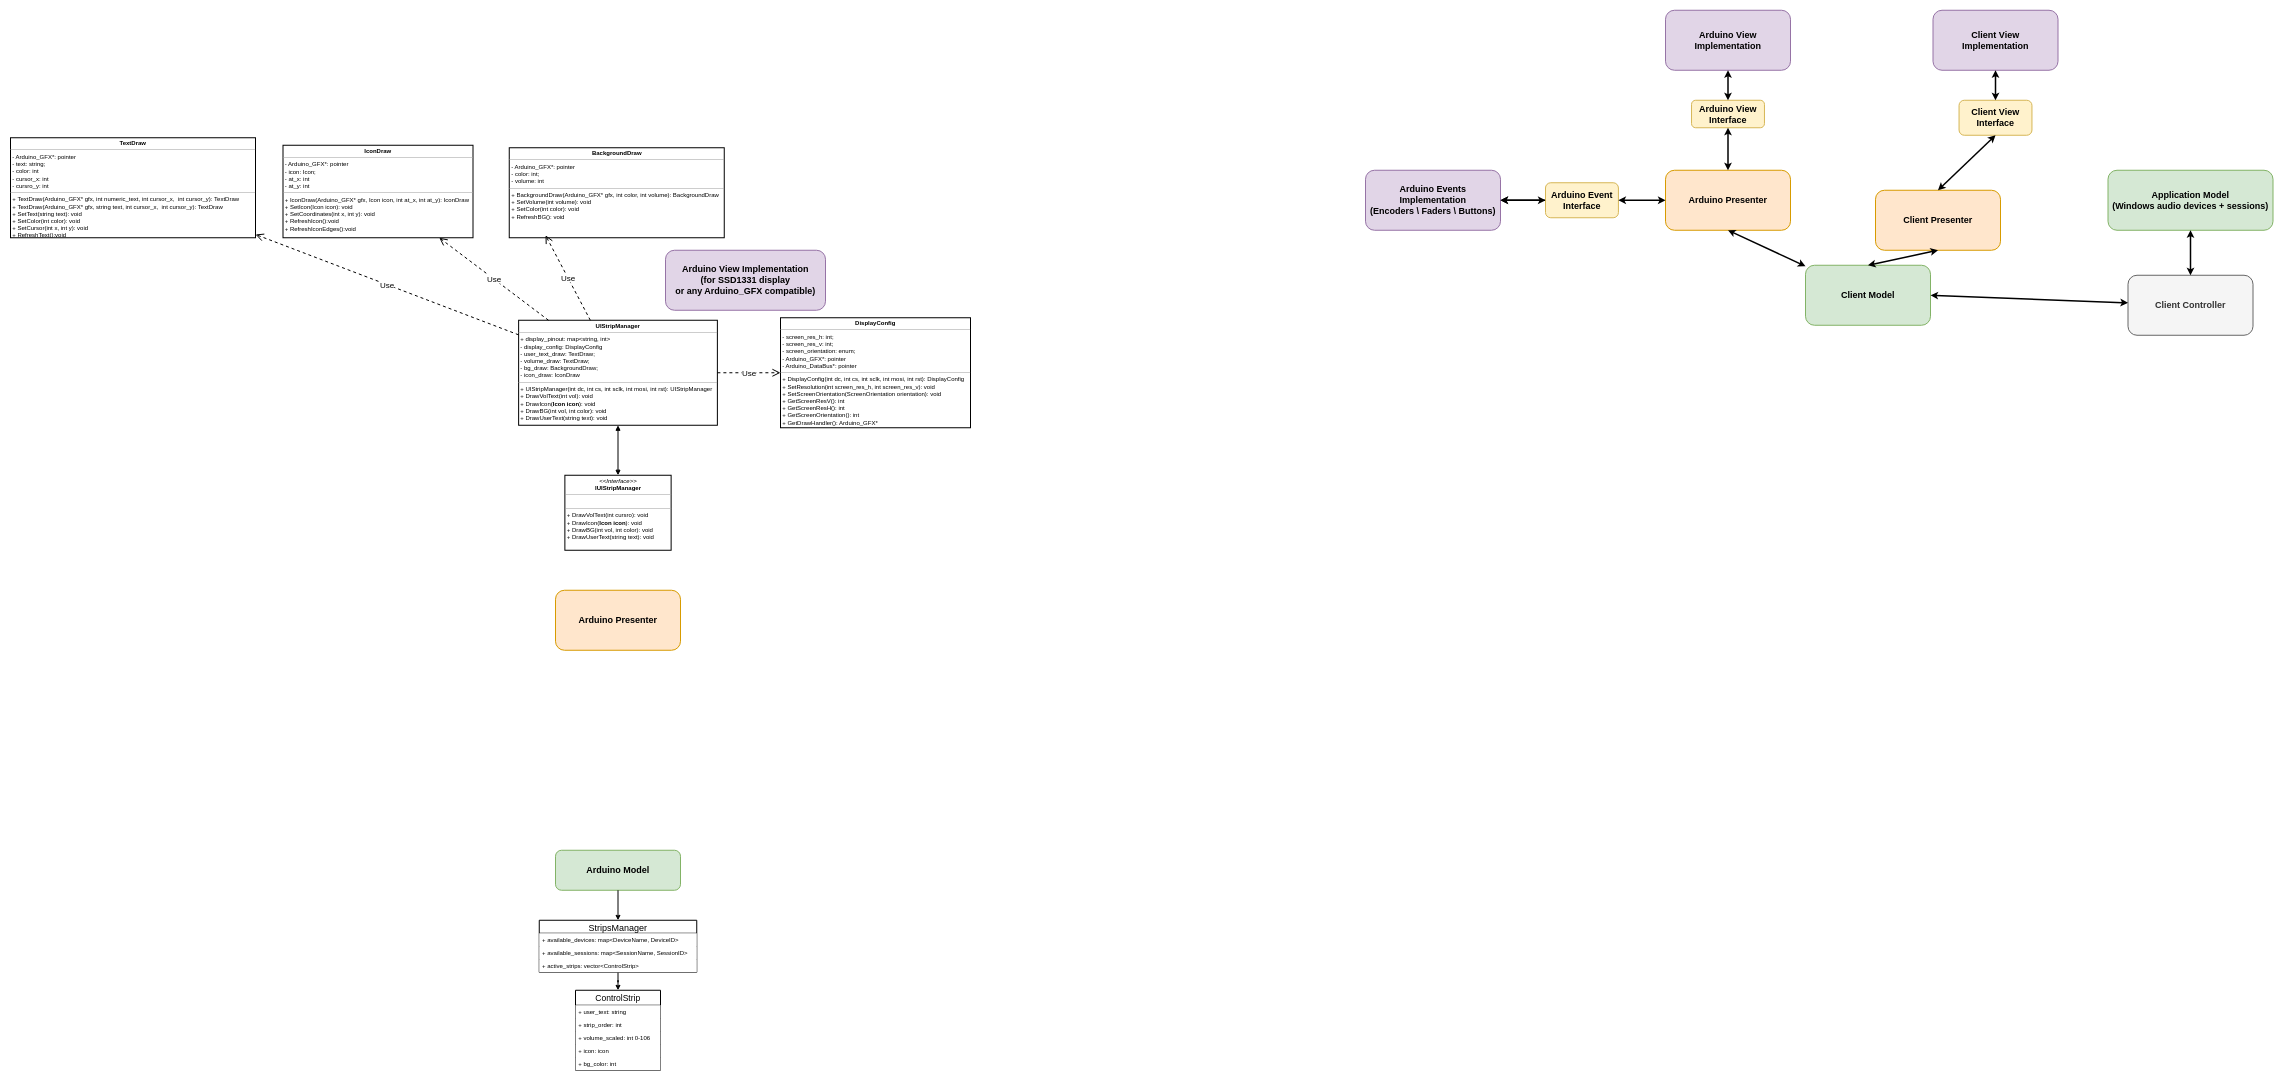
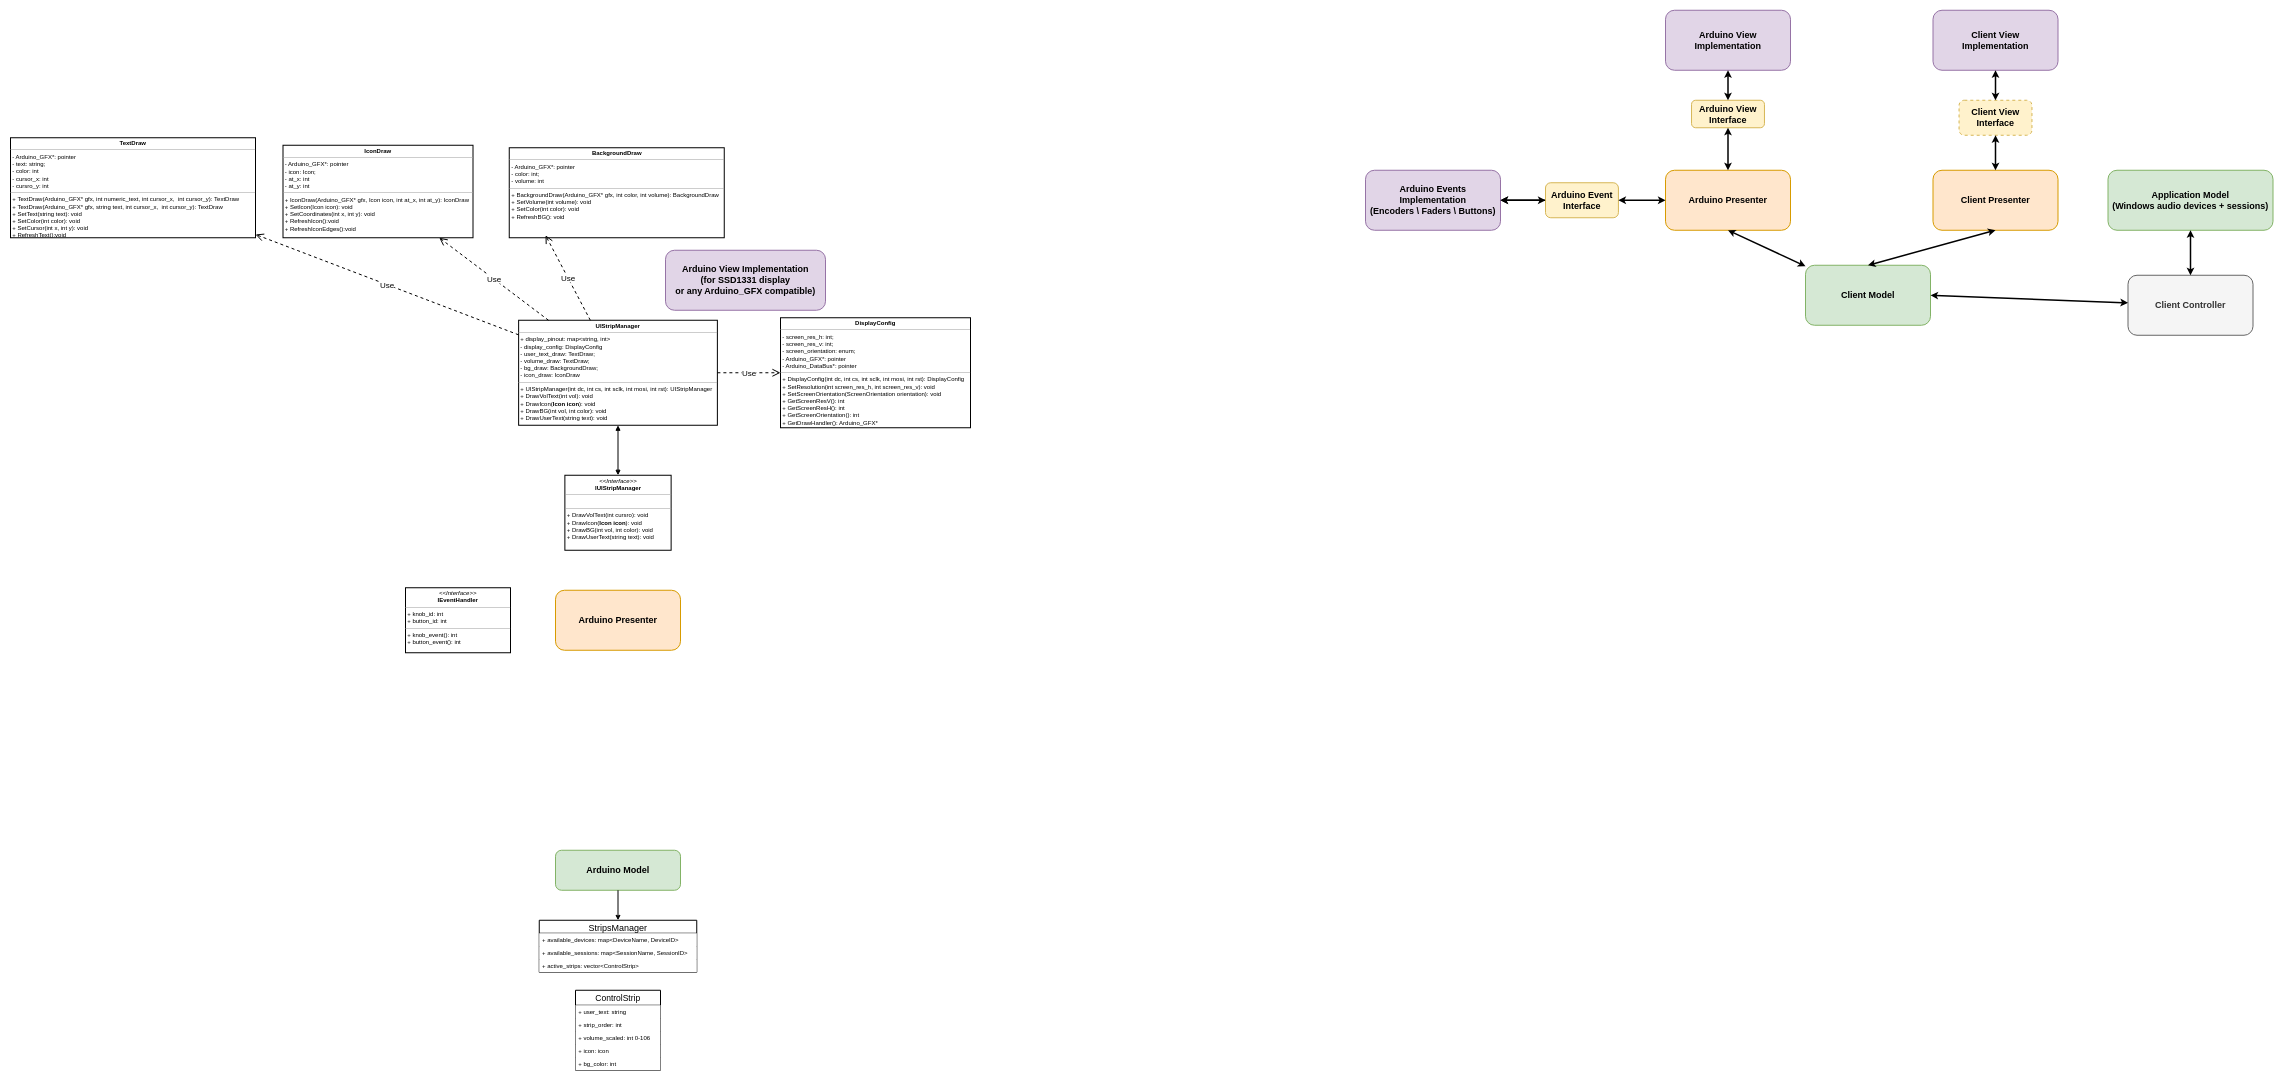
(1995, 118) -> (1995, 118)
(1938, 220) -> (1995, 200)
none -> (458, 620)
(618, 981) -> none
